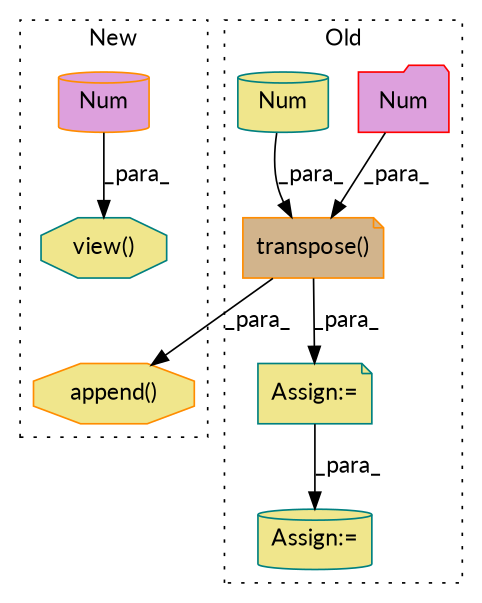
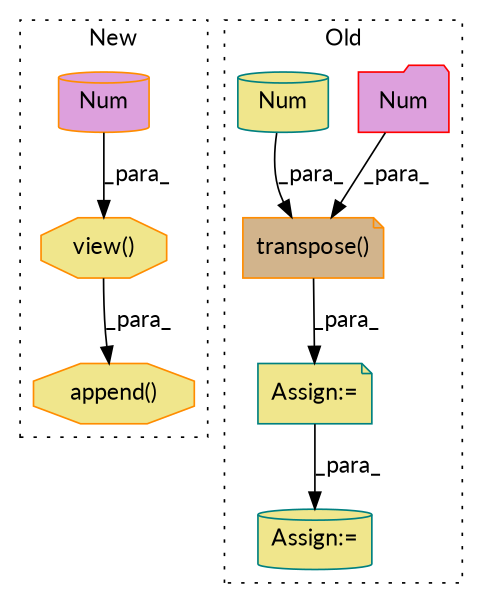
(104, 248) -> (104, 248)
(235, 305) -> (104, 312)
